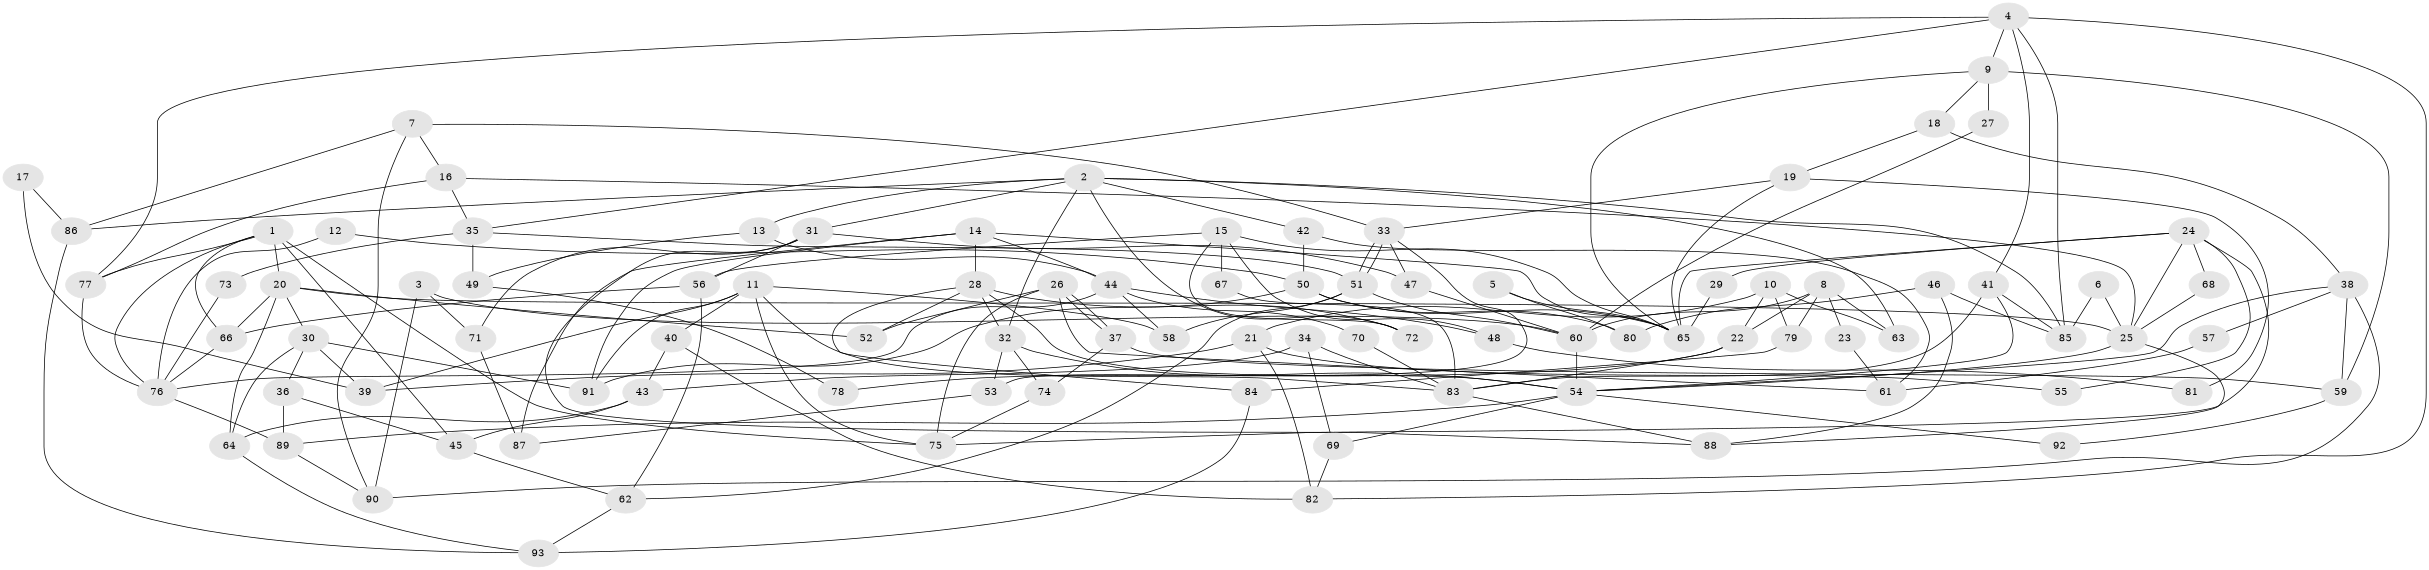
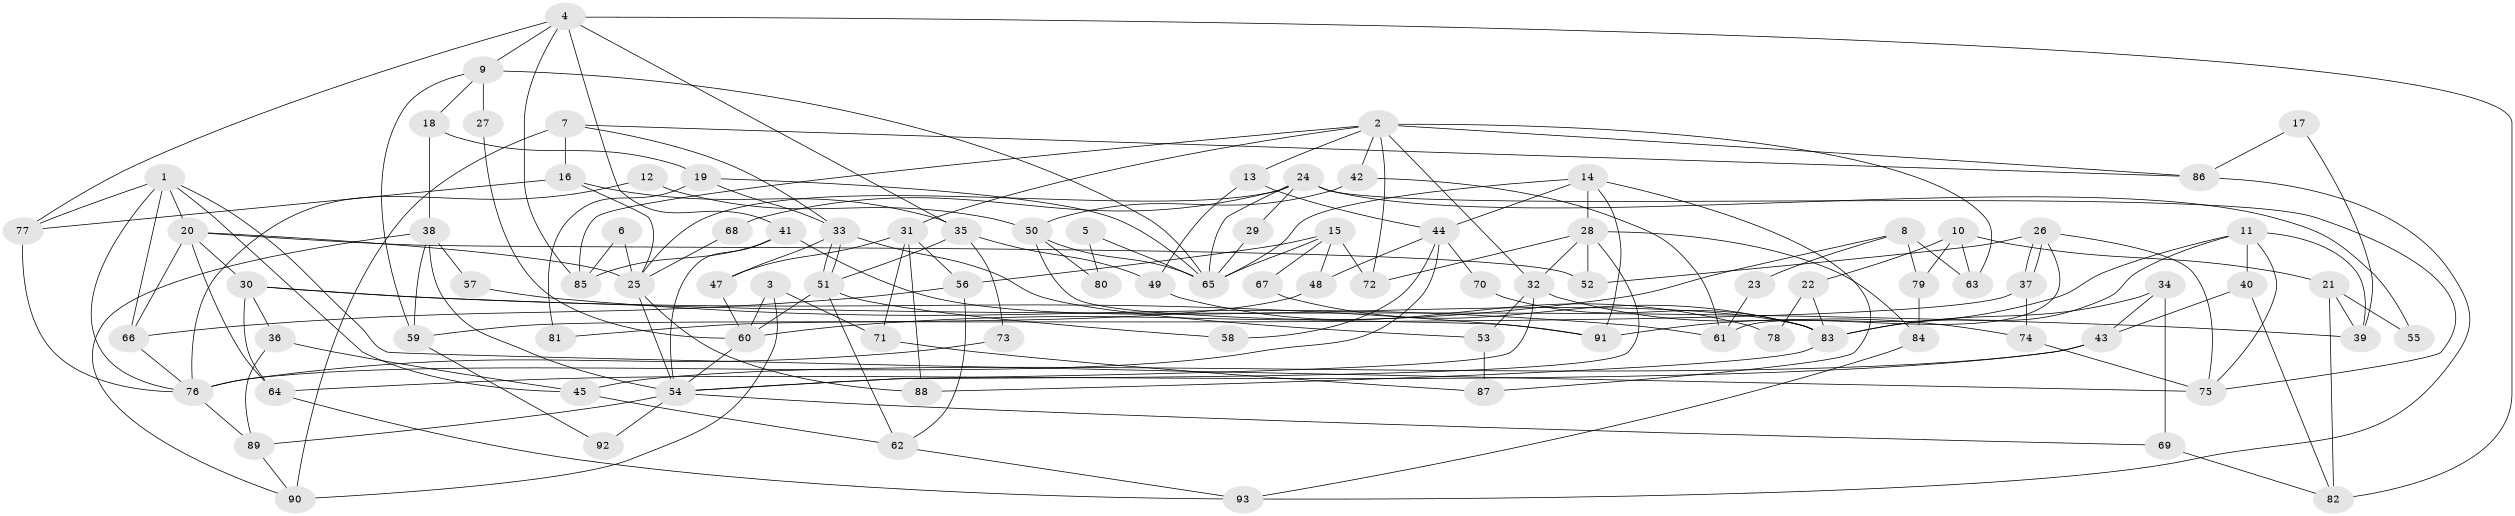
(1935, 285) -> none
(936, 298) -> none
(1777, 314) -> none
